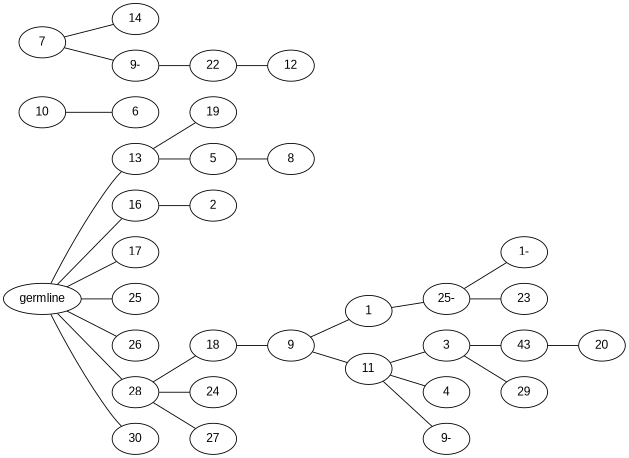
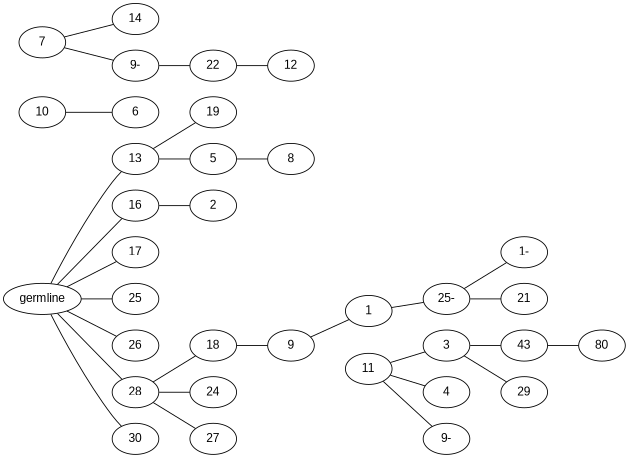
(524, 299) -> (524, 299)
(602, 346) -> (602, 346)
(330, 357) -> none
